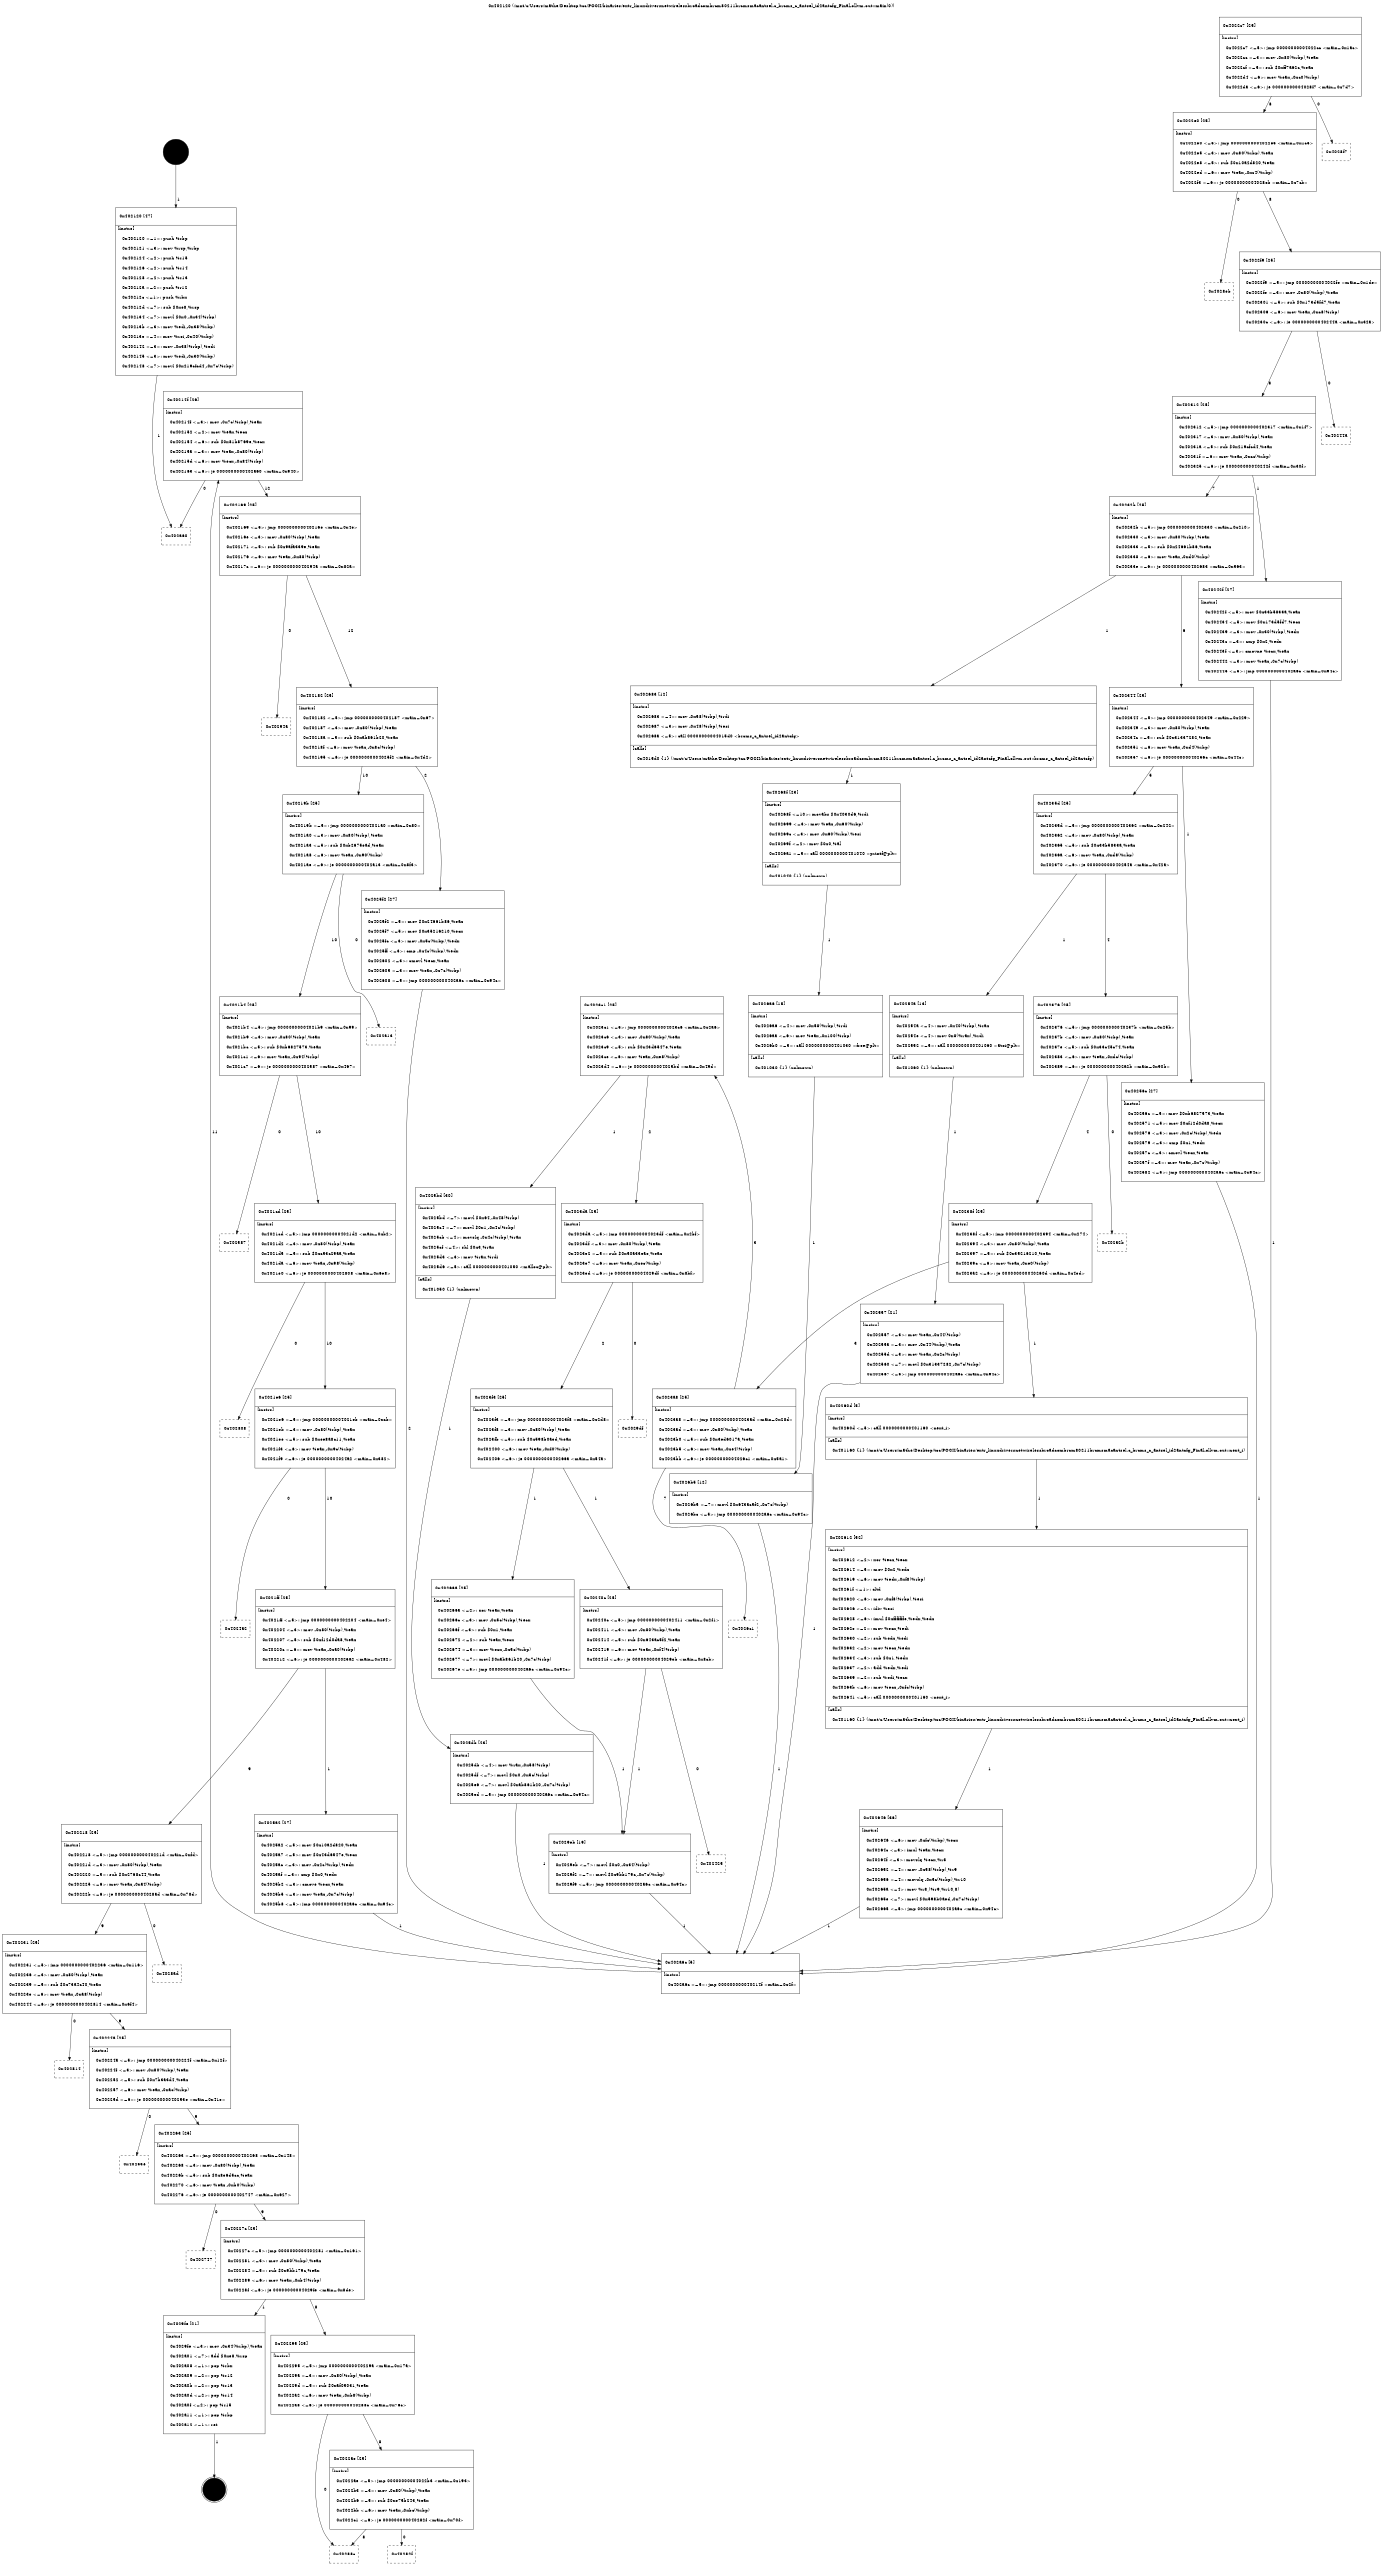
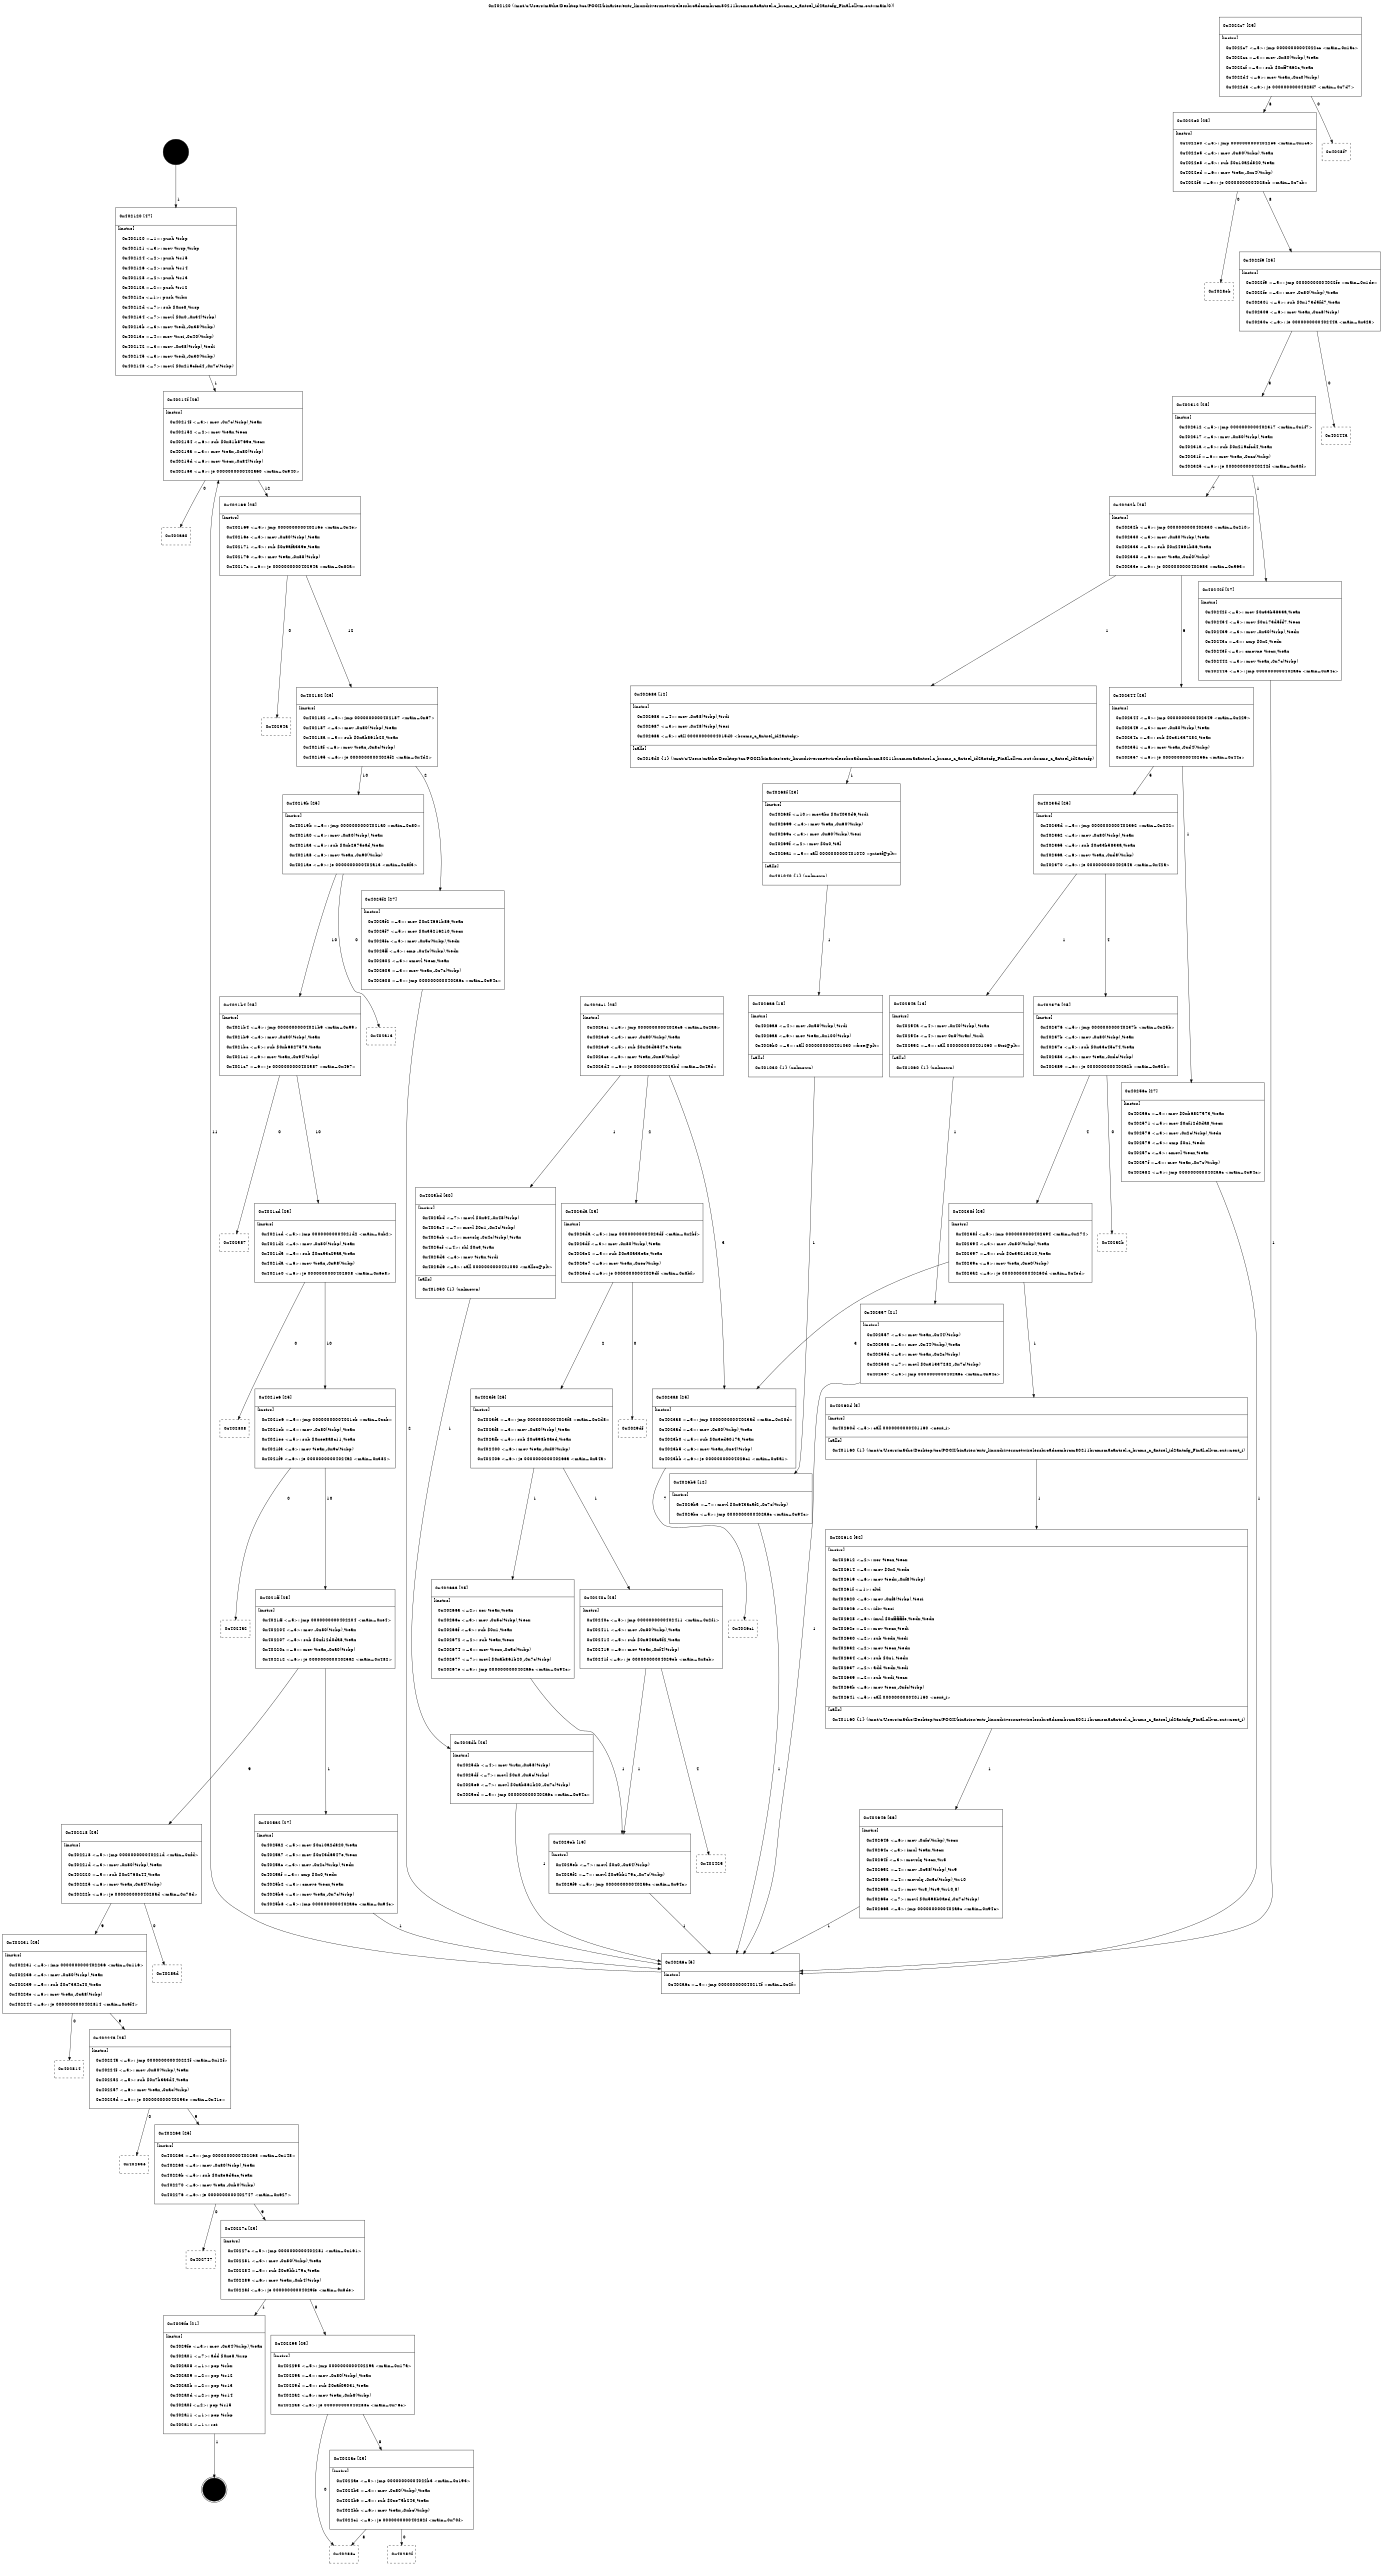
(153, 451) -> (212, 382)
(752, 1231) -> (713, 1228)
(697, 1769) -> (697, 1769)
